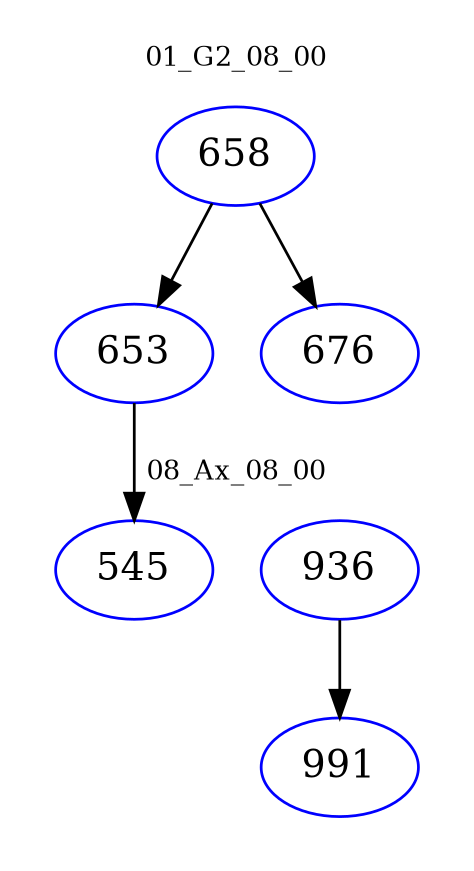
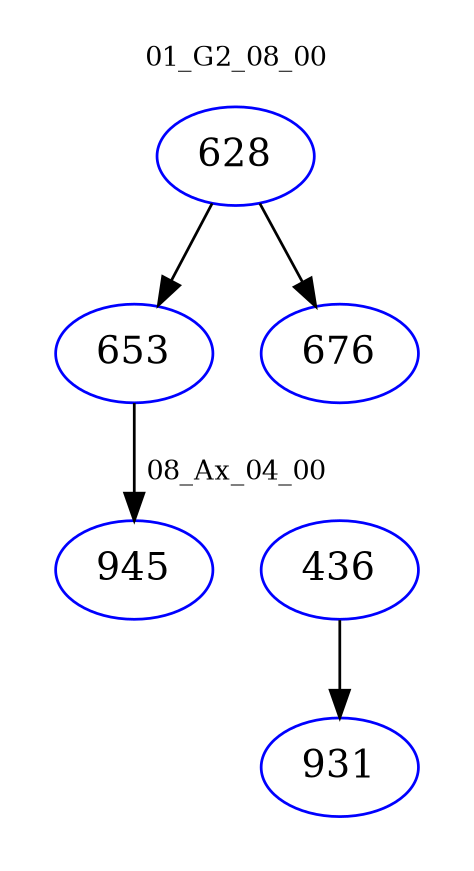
(236, 156) -> (236, 156)
(237, 473) -> (237, 473)
(134, 570) -> (134, 570)
(340, 570) -> (340, 570)
(340, 767) -> (340, 767)
